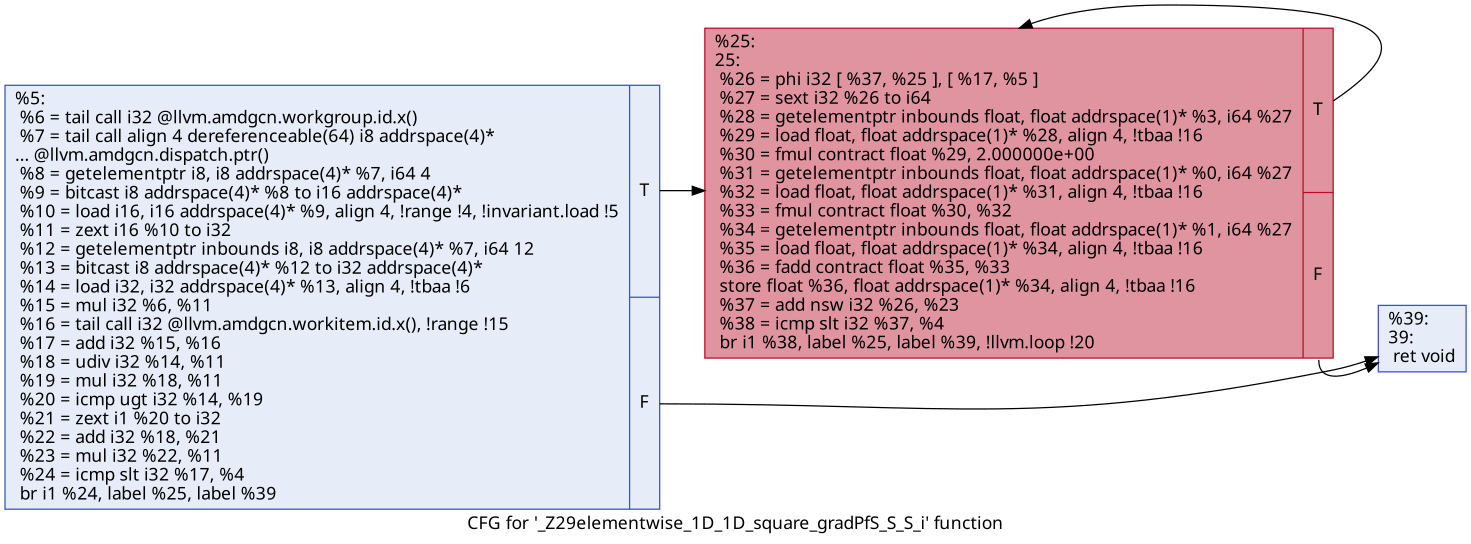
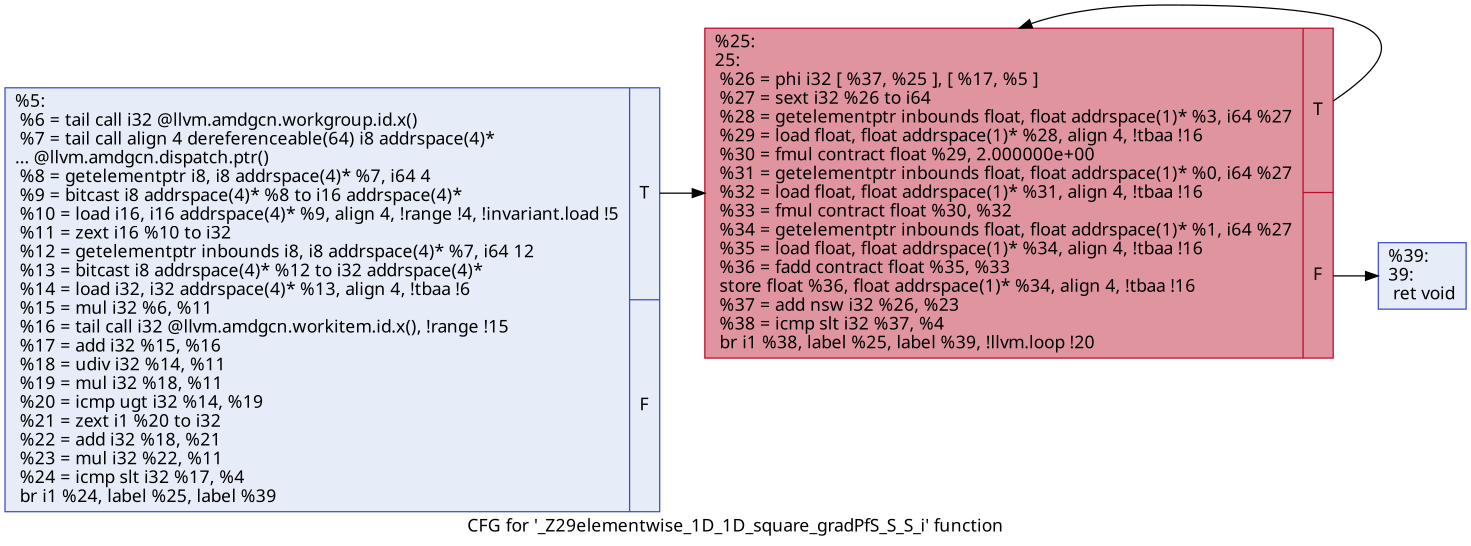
(1015, 408) -> none
